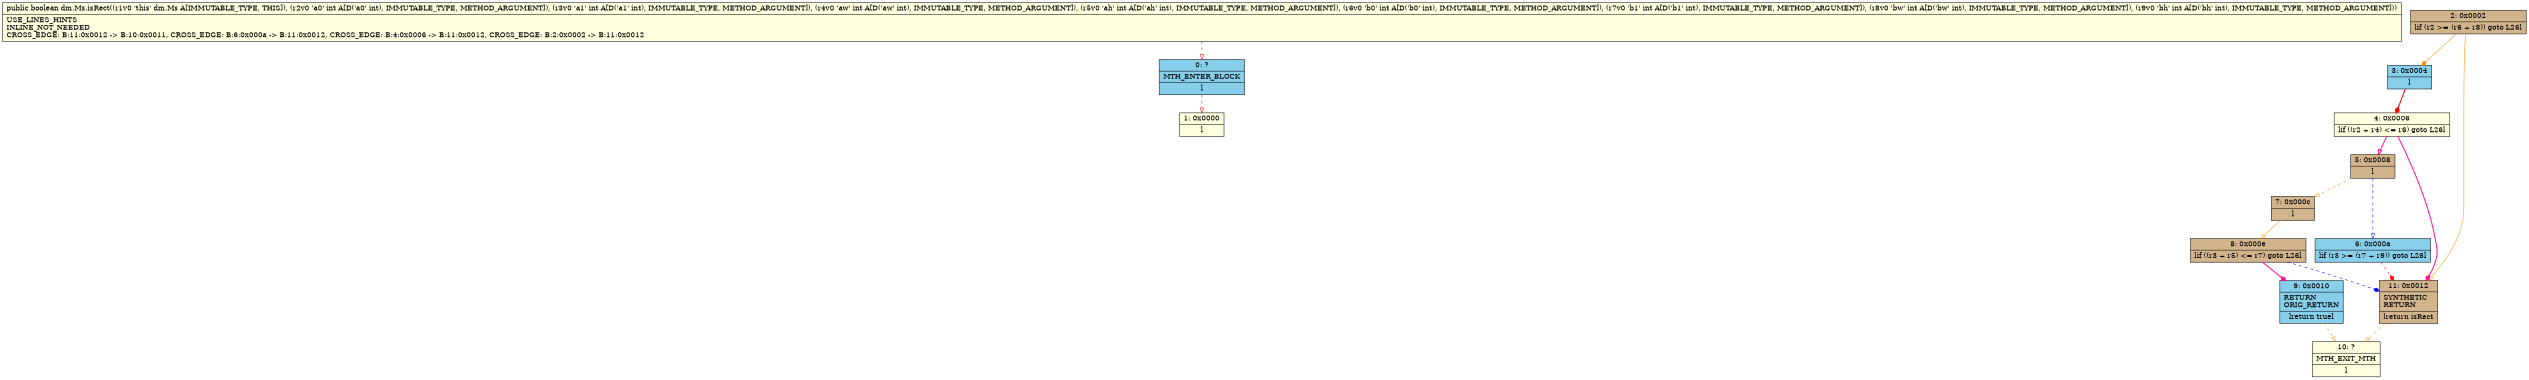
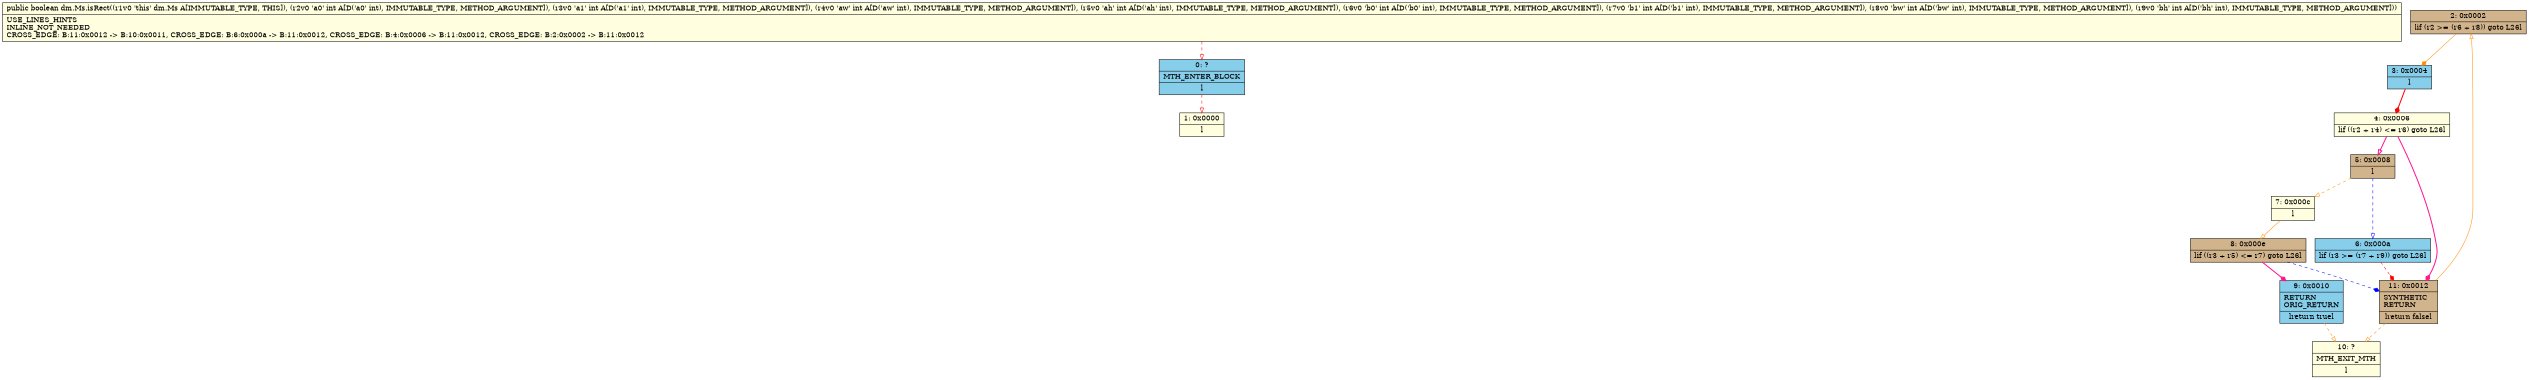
(2464, 160) -> (2473, 165)
(2293, 208) -> (2293, 208)
(2409, 317) -> (2409, 317)
